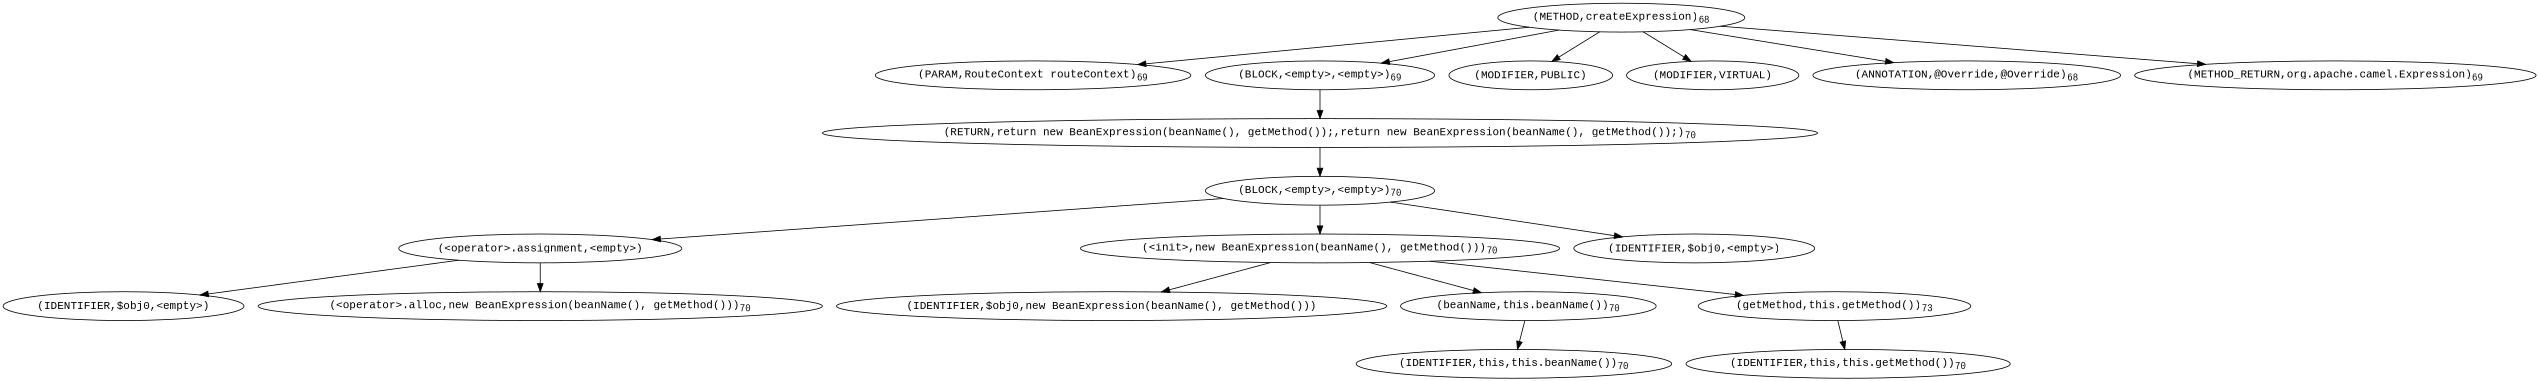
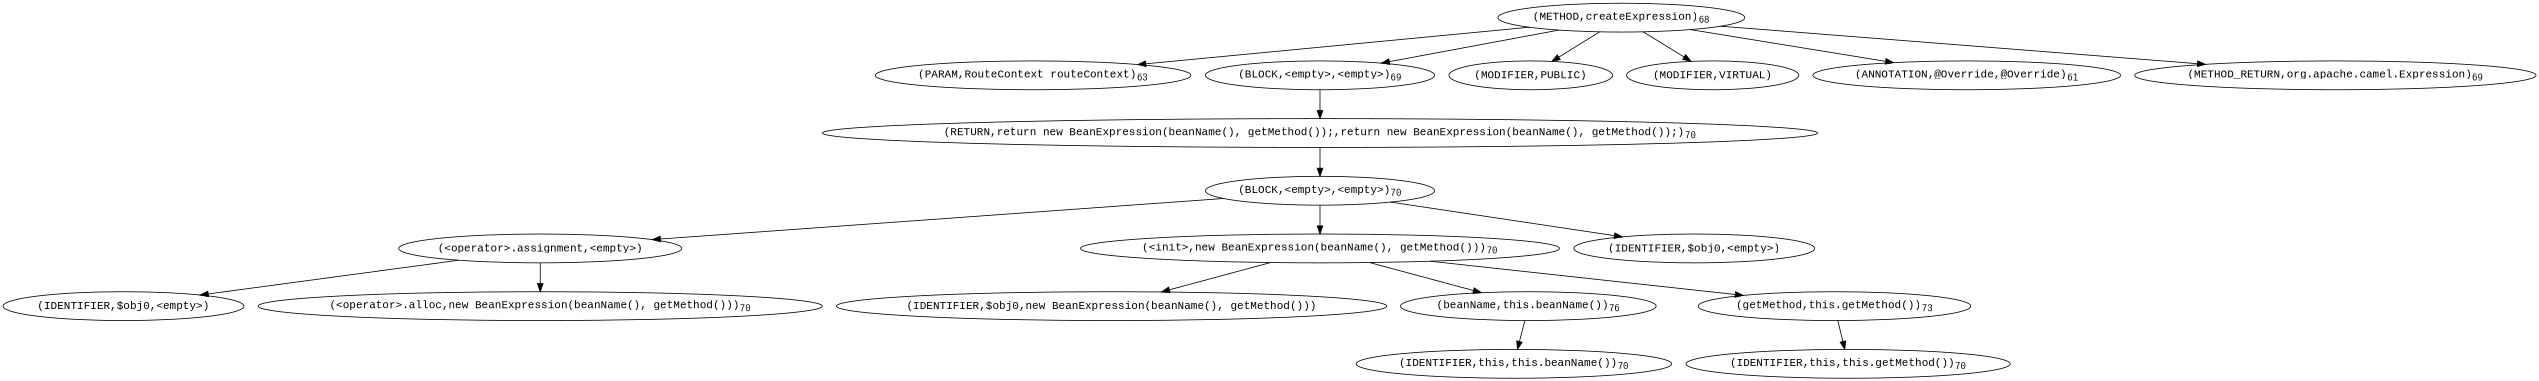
(1142, 74) -> (1142, 74)
(2073, 74) -> (2073, 74)
(1615, 305) -> (1615, 305)
